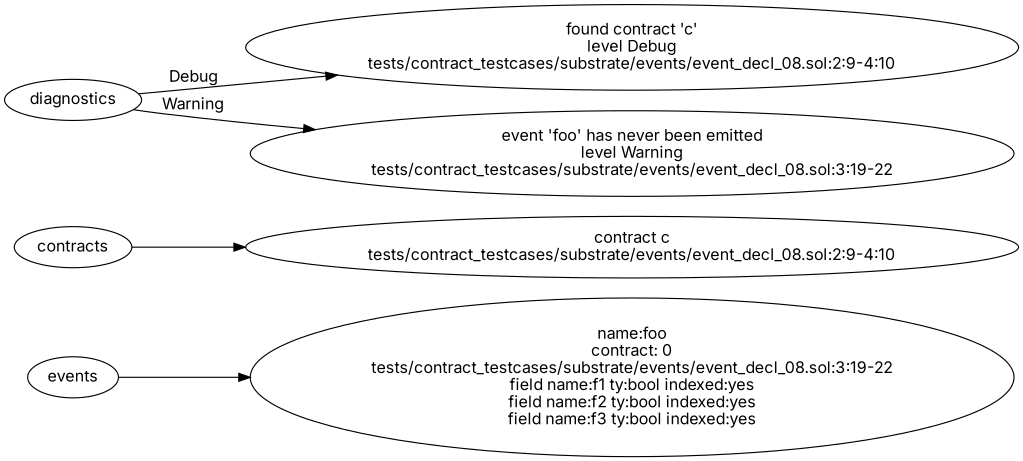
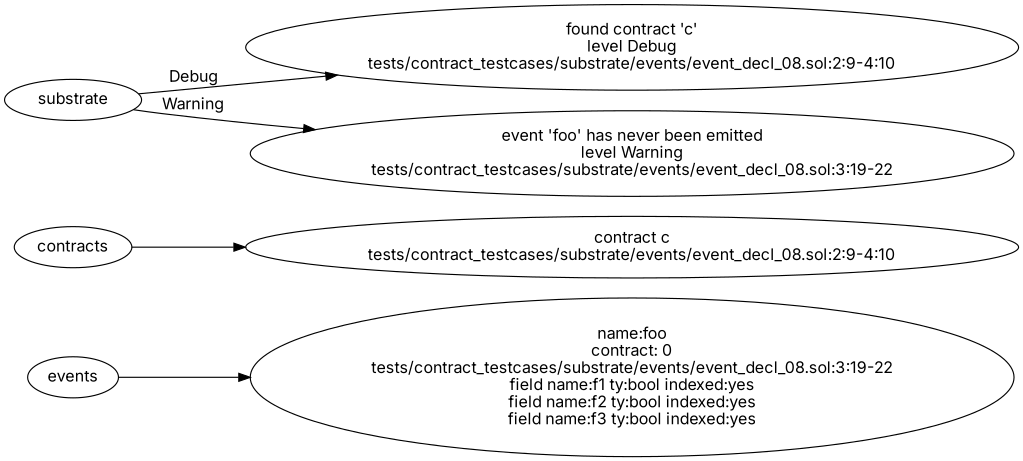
(73, 100) -> (73, 100)
